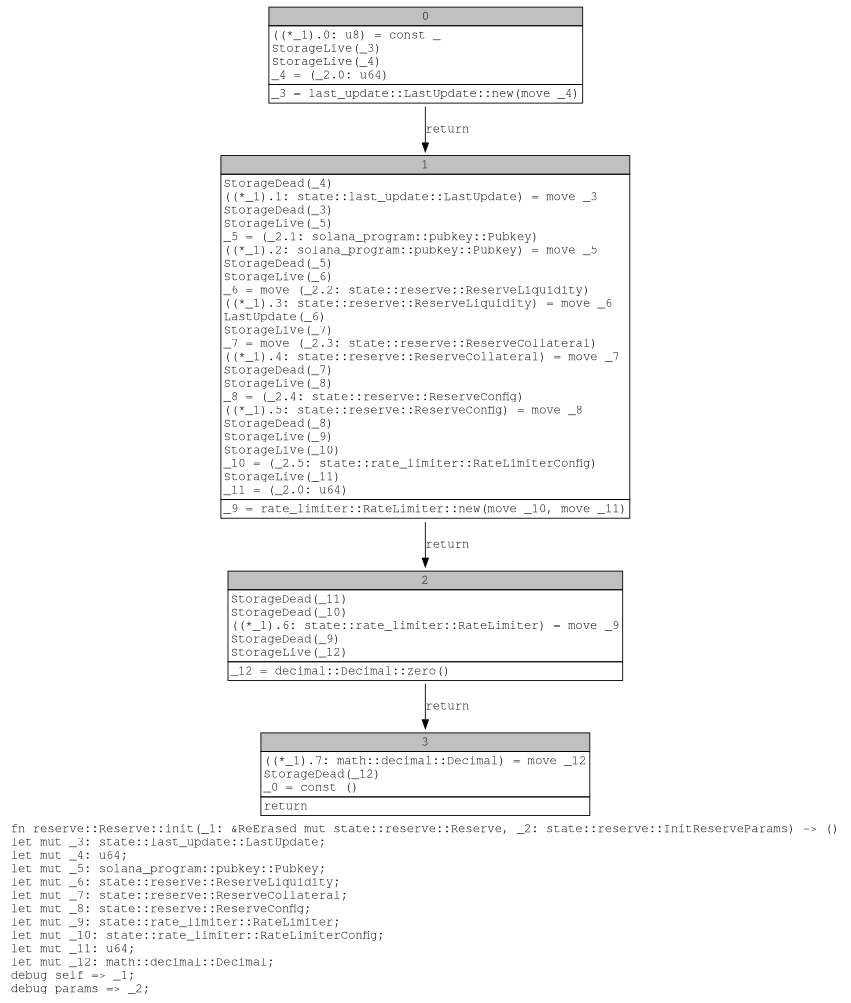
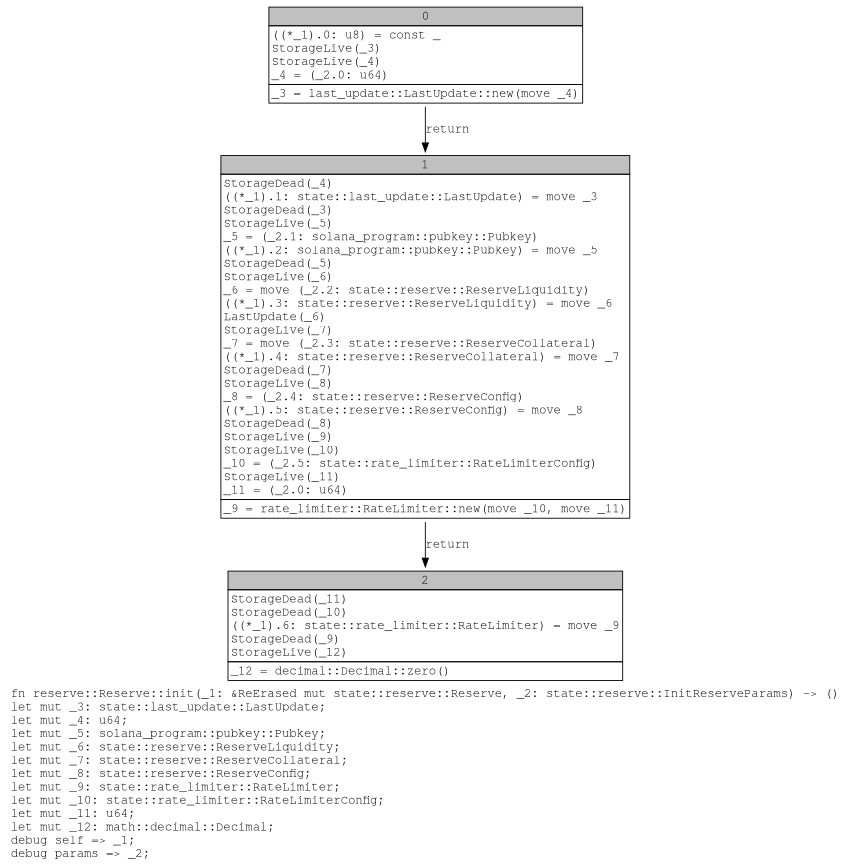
(425, 774) -> none
